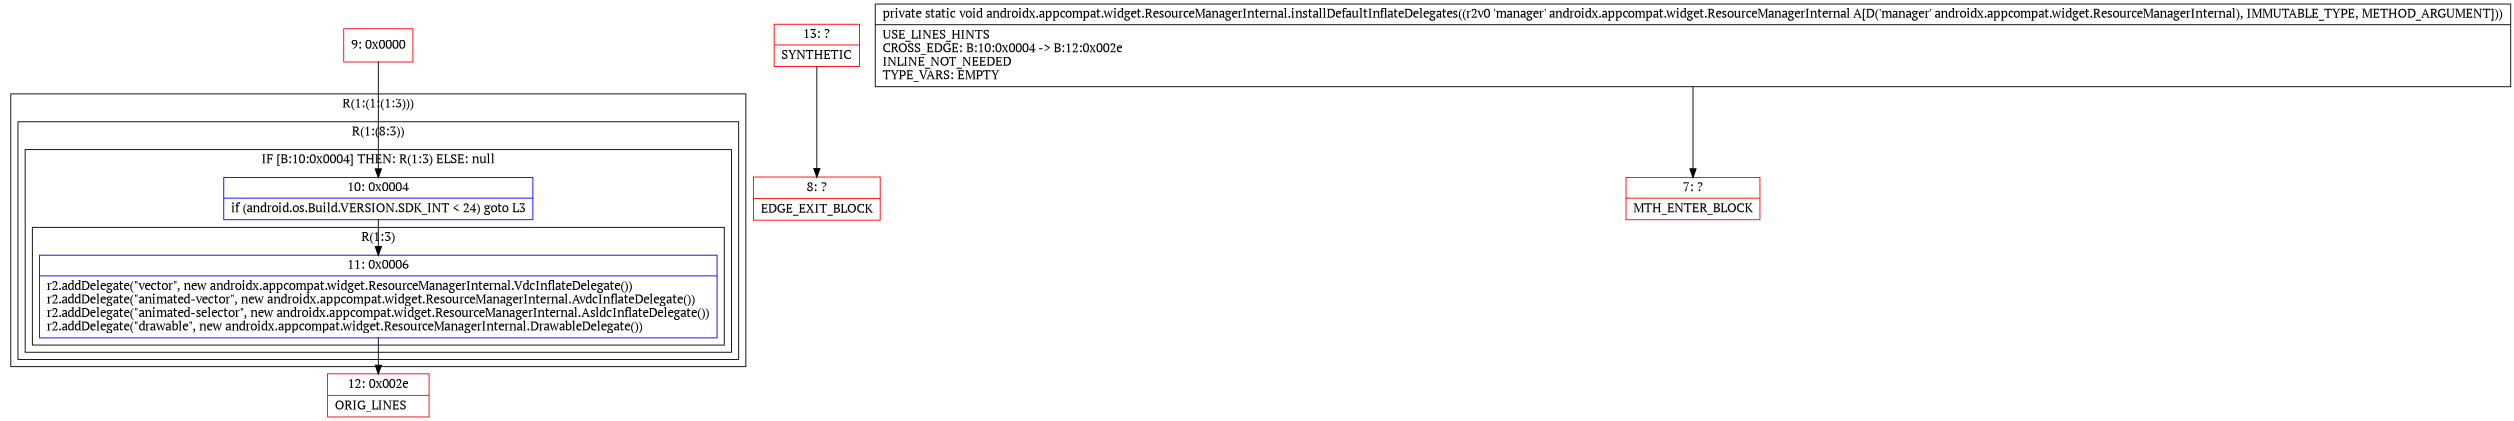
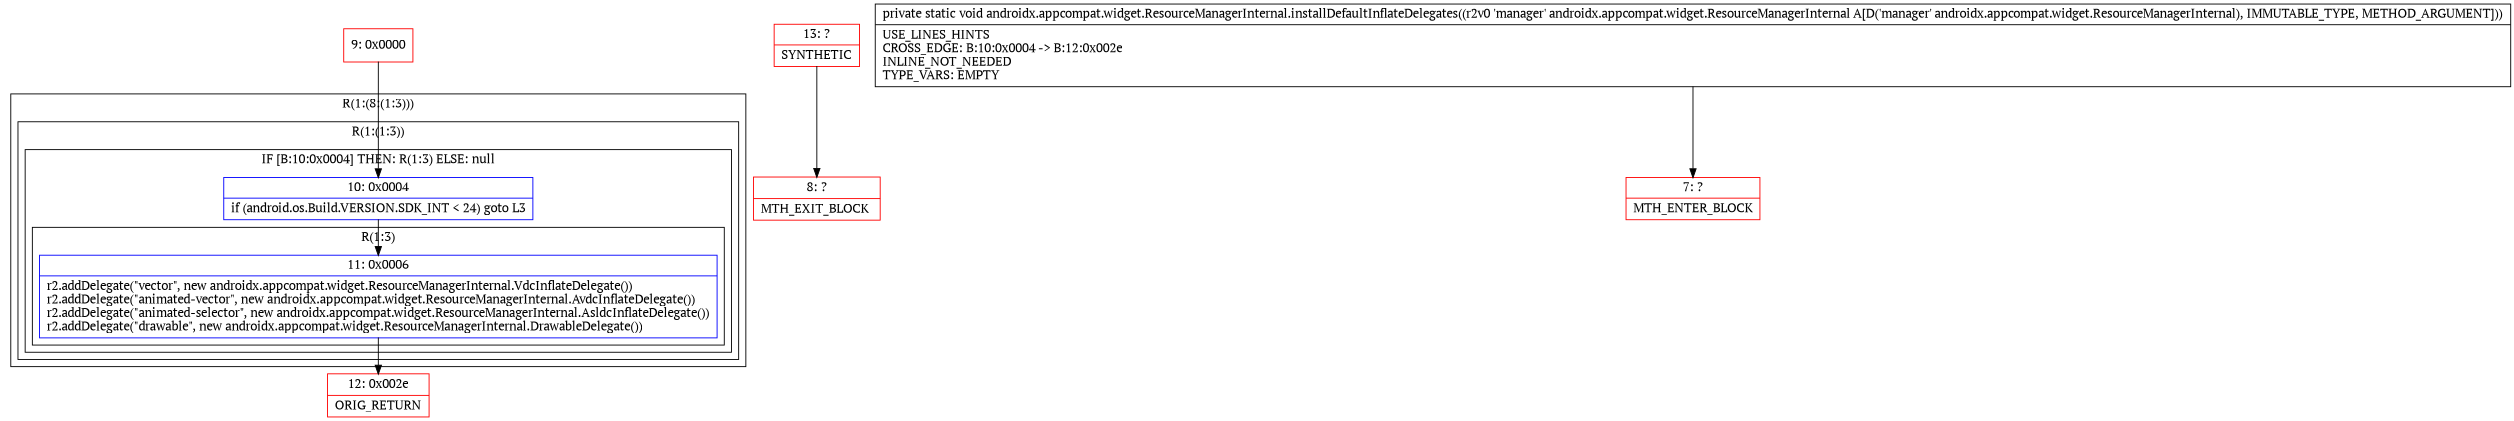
(378, 104) -> (378, 104)
(378, 132) -> (378, 132)
(817, 209) -> (815, 209)
(371, 406) -> (378, 406)
